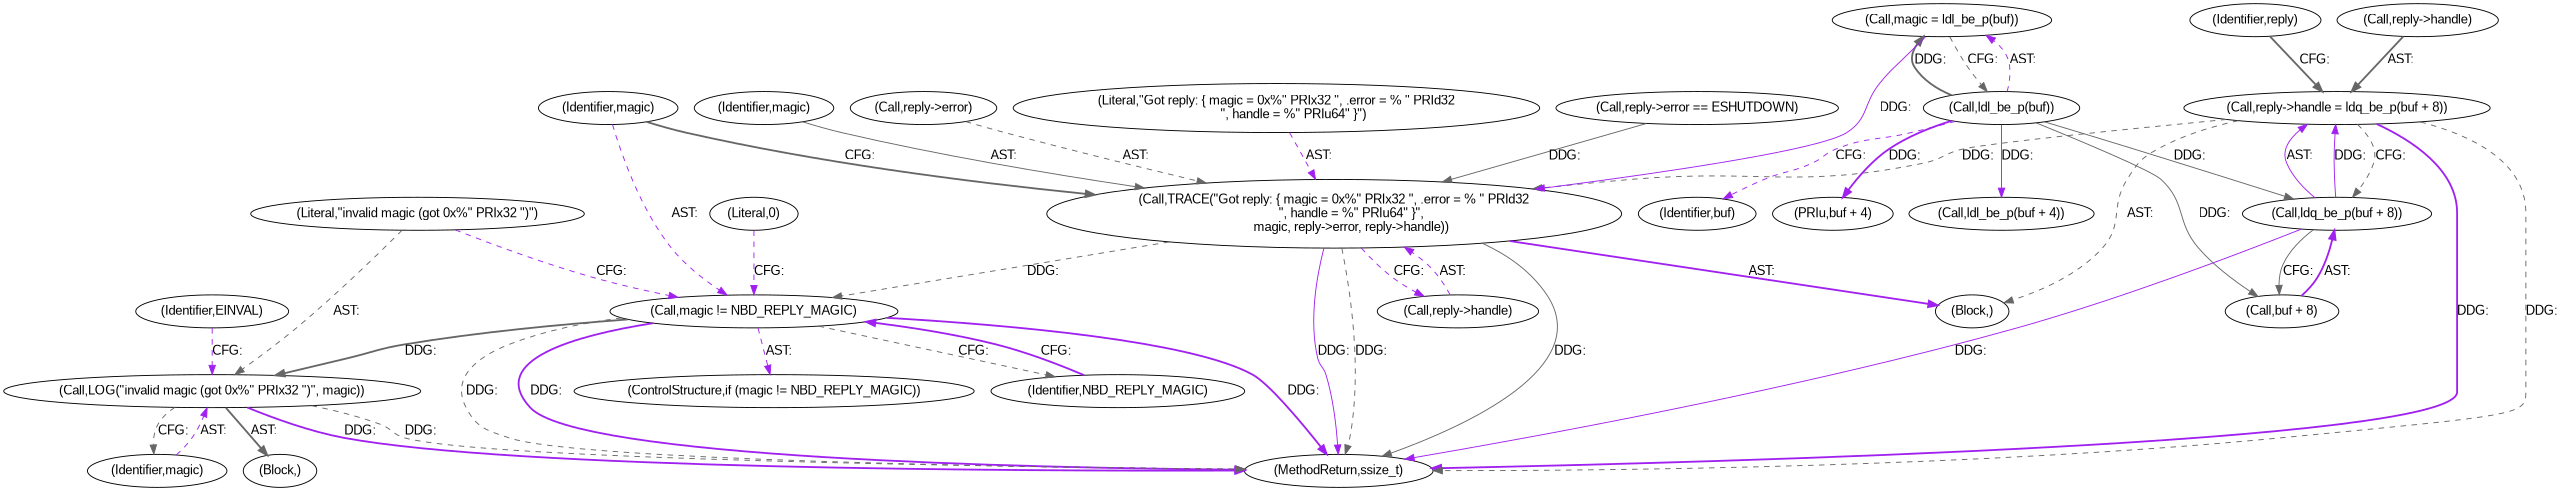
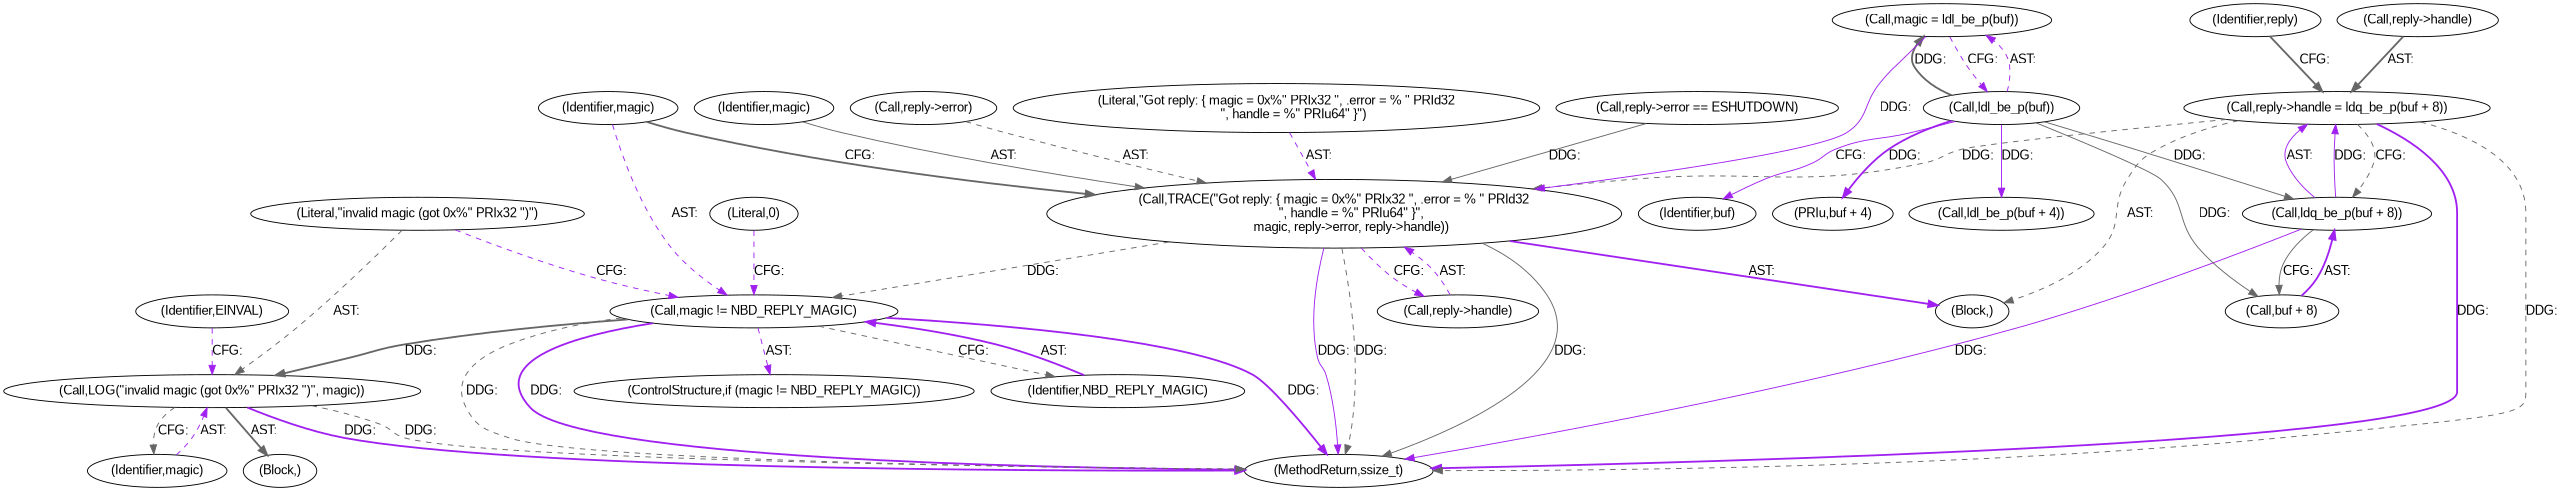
(1964, 62) -> (1964, 62)
(1840, 148) -> (1840, 148)
(1058, 351) -> (1056, 351)
